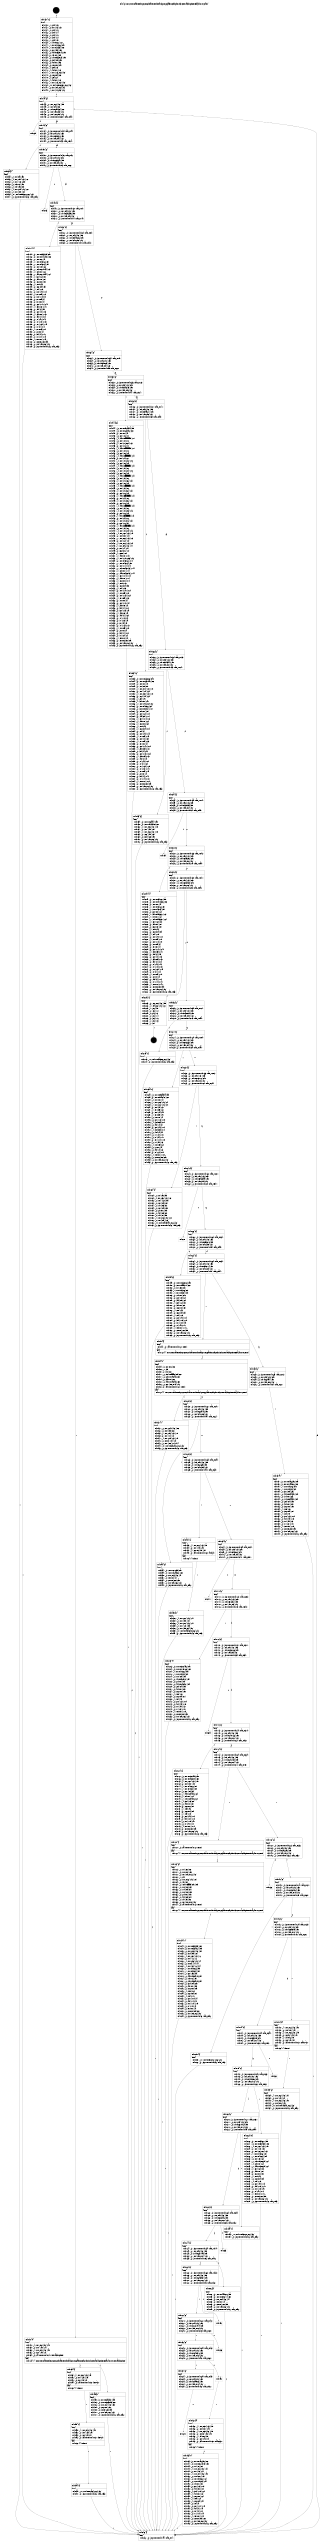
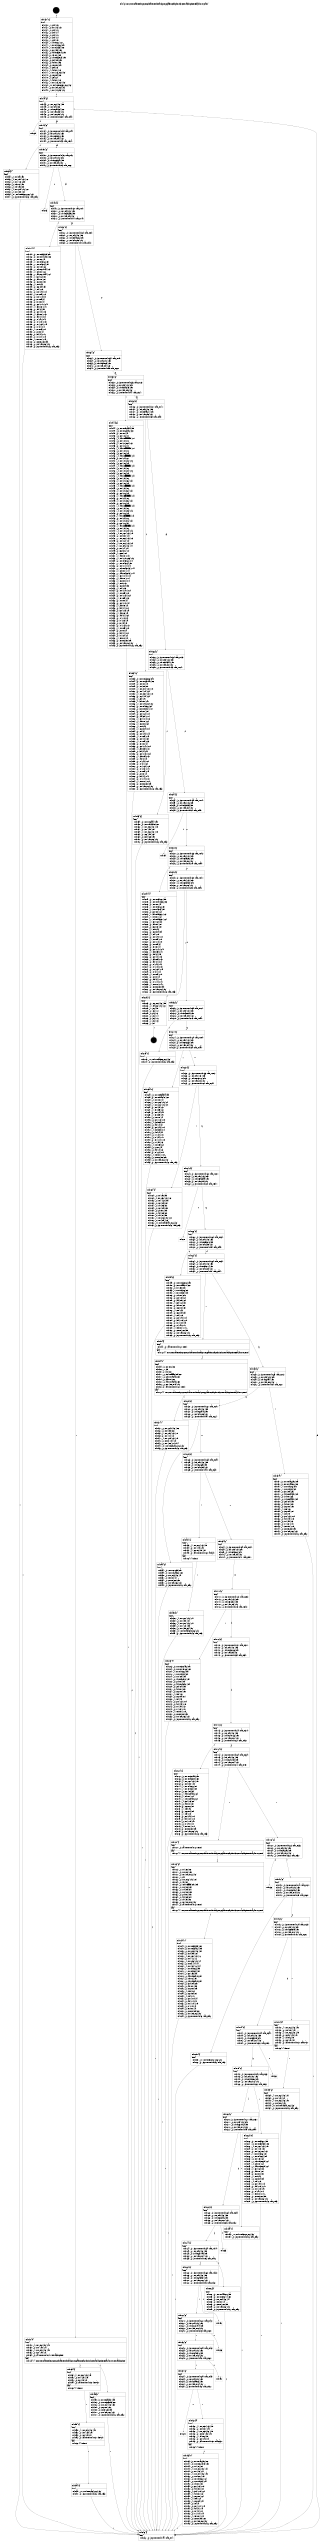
(201, 1397) -> (241, 1399)
(208, 1599) -> none
(208, 1733) -> none
(214, 2400) -> (200, 2404)
